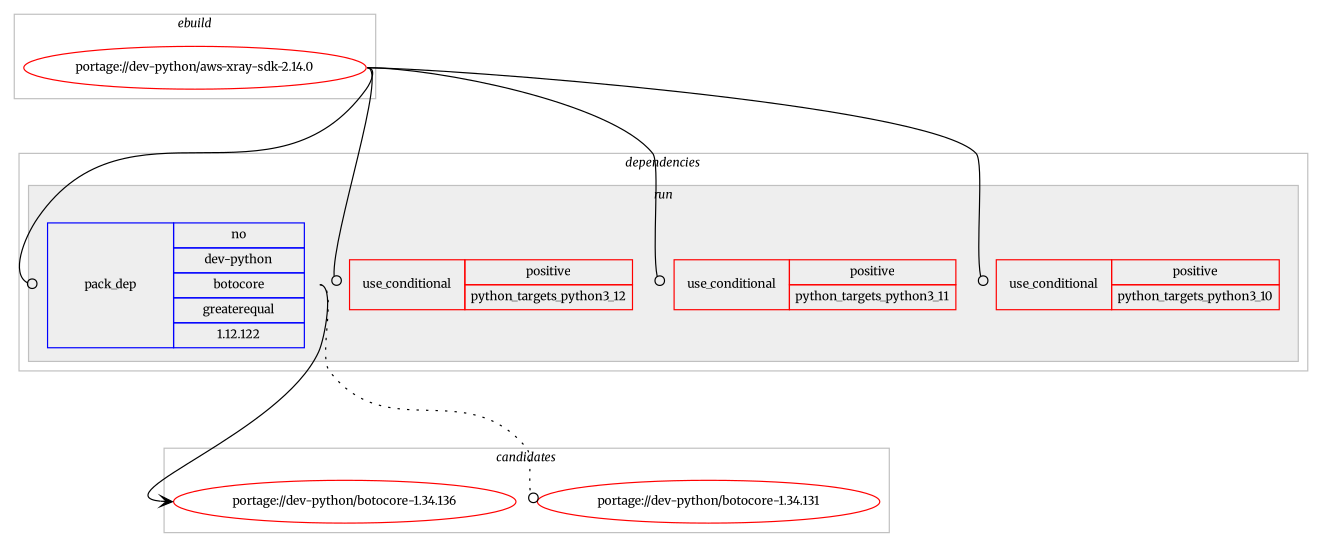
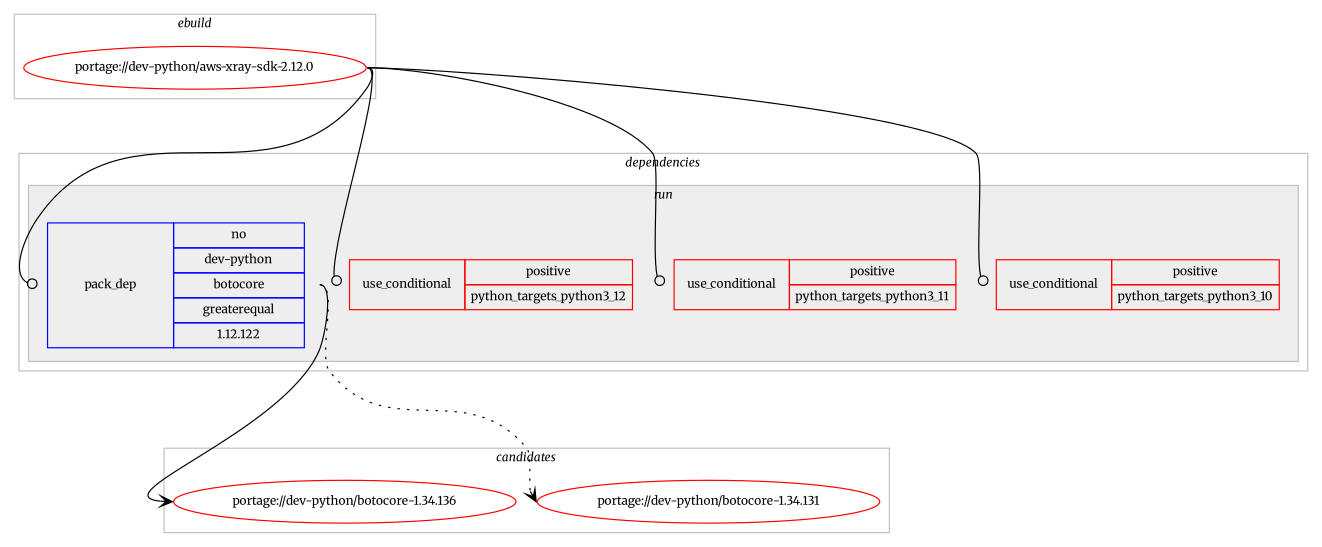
(195, 68) -> (195, 68)
(405, 409) -> (404, 409)
